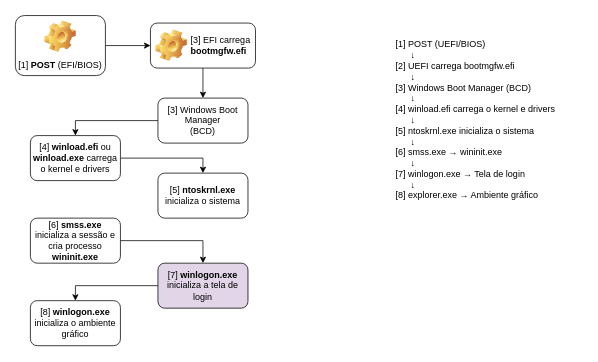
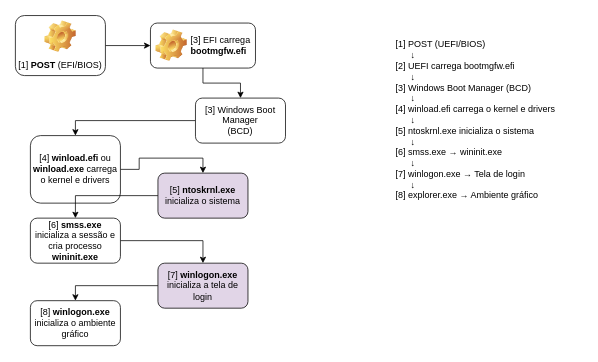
(203, 120) -> (240, 120)
(75, 158) -> (75, 169)
none -> (109, 195)
(203, 195) -> (203, 195)
